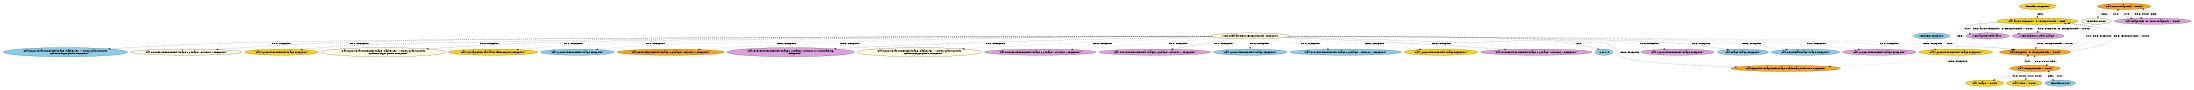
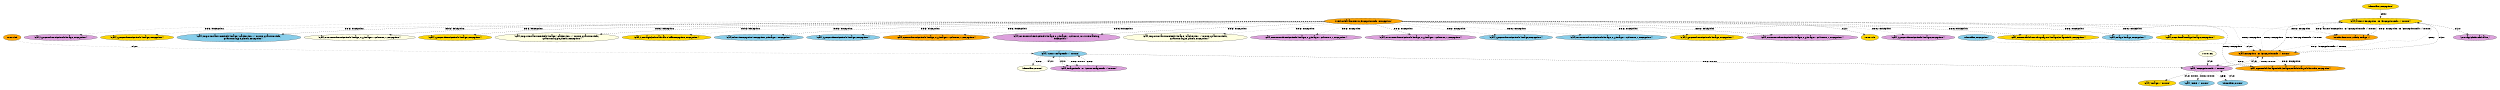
(2124, 6) -> (1060, 54)
(2037, 21) -> (2381, 21)
none -> (1869, 22)
(1250, 36) -> (1363, 21)
(2038, 36) -> (2352, 37)
none -> (12, 37)
none -> (759, 37)
none -> (2048, 37)
(1604, 52) -> (1870, 37)
(1805, 52) -> (2190, 37)
none -> (2208, 54)
none -> (1634, 61)
(2035, 68) -> (2208, 68)
(2035, 76) -> (2207, 76)
(2024, 83) -> (2197, 83)
